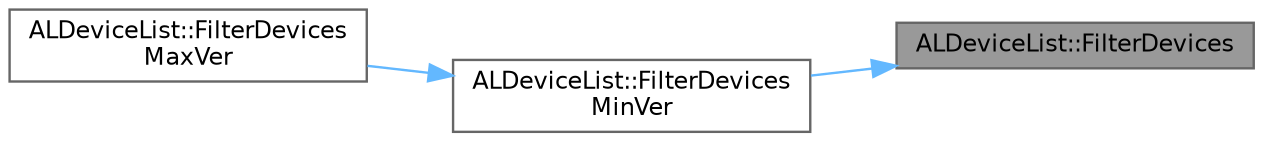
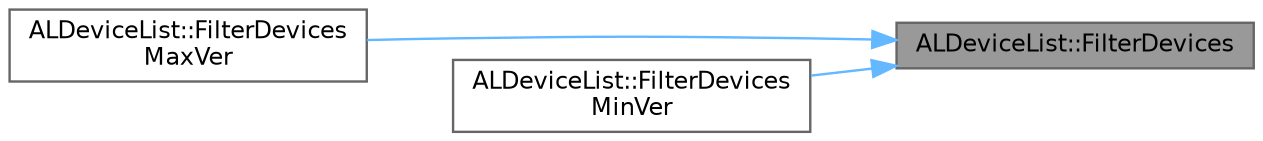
(398, 69) -> (619, 37)
